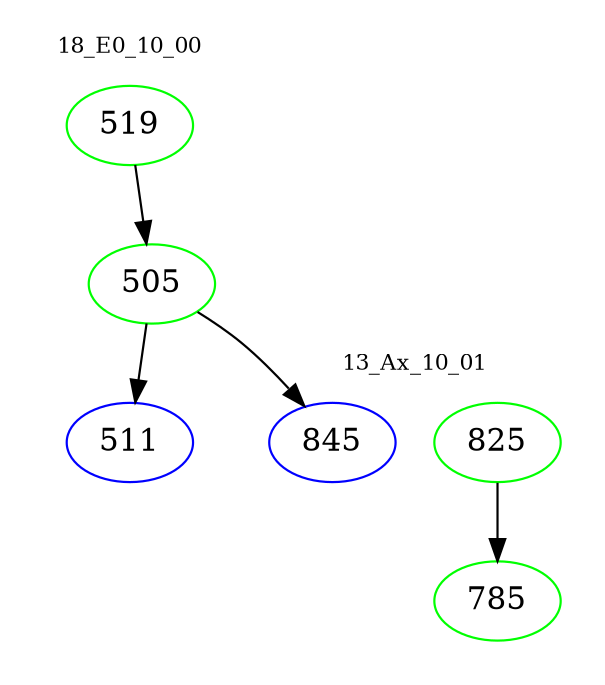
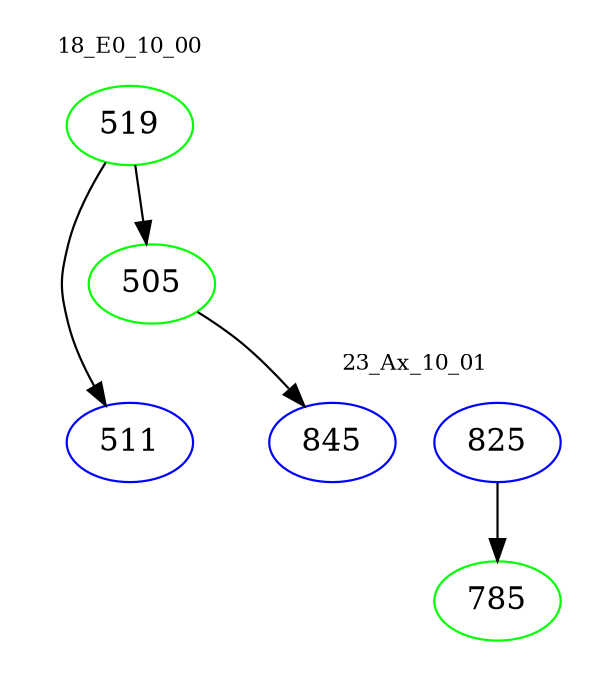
(143, 352) -> (63, 273)
(415, 364) -> (415, 364)
(498, 442) -> (498, 442)
